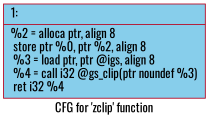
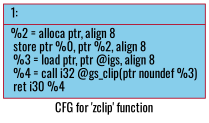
(38, 88) -> (38, 88)
